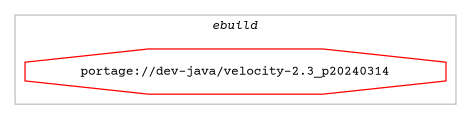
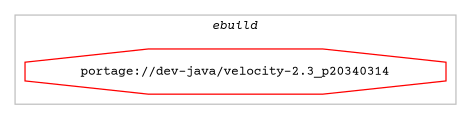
(236, 72) -> (236, 72)
